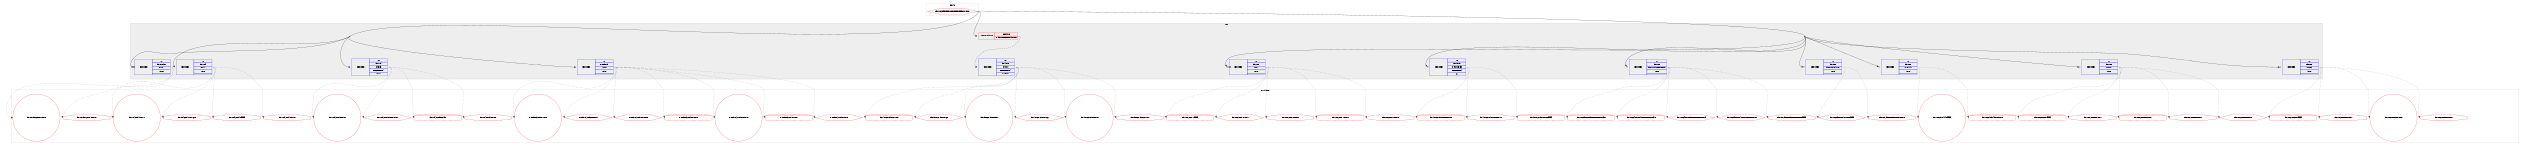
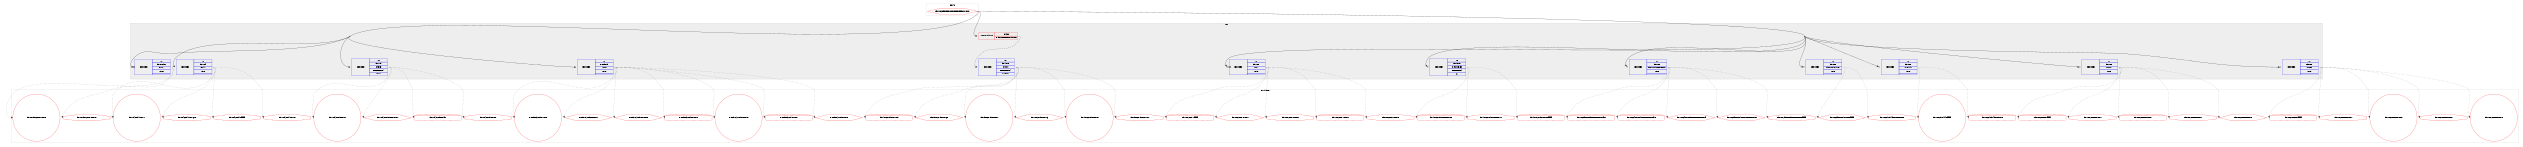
(1006, 34) -> (1006, 34)
(1039, 118) -> (1039, 118)
(1892, 118) -> (1892, 118)
none -> (2494, 118)
